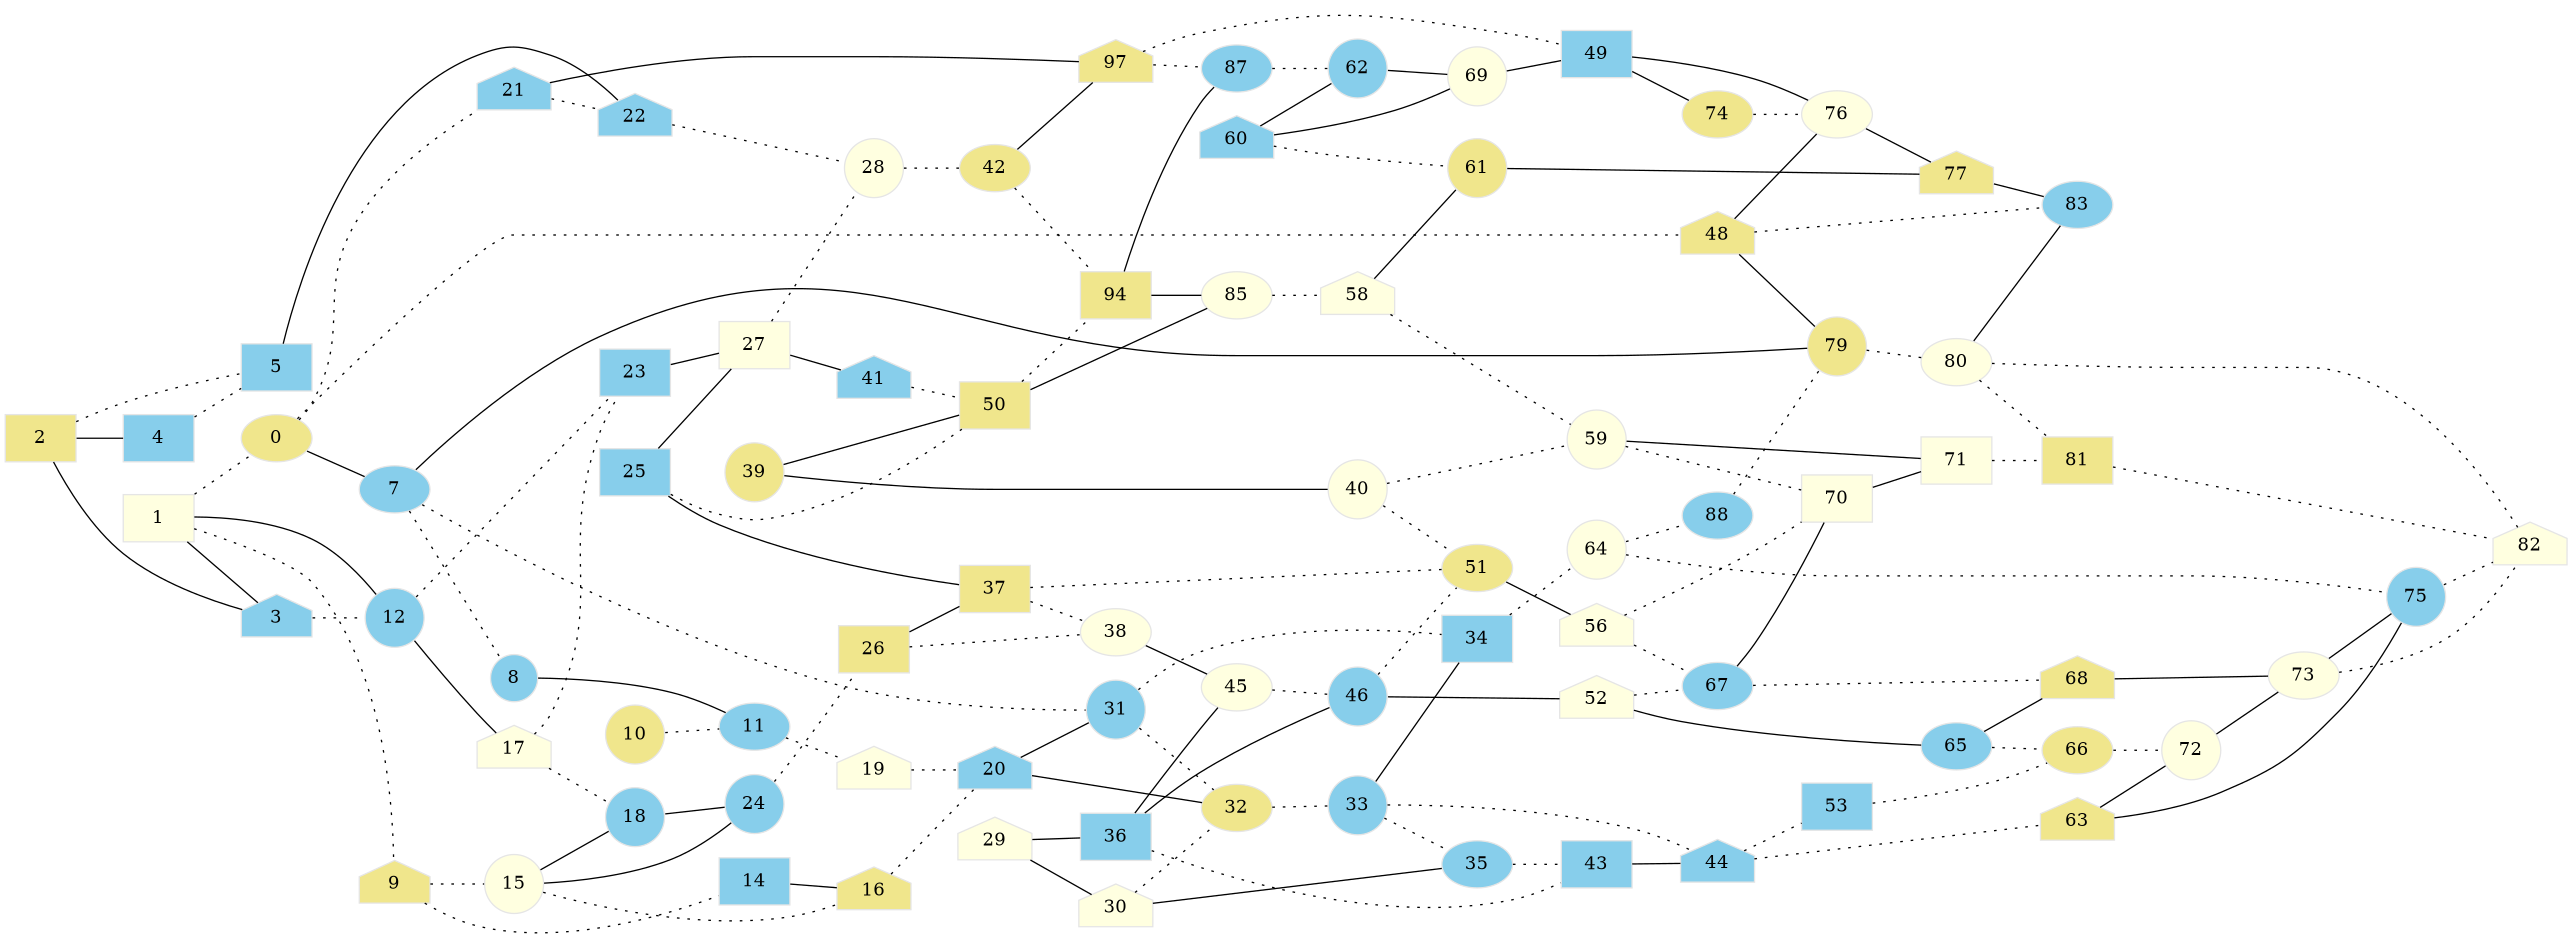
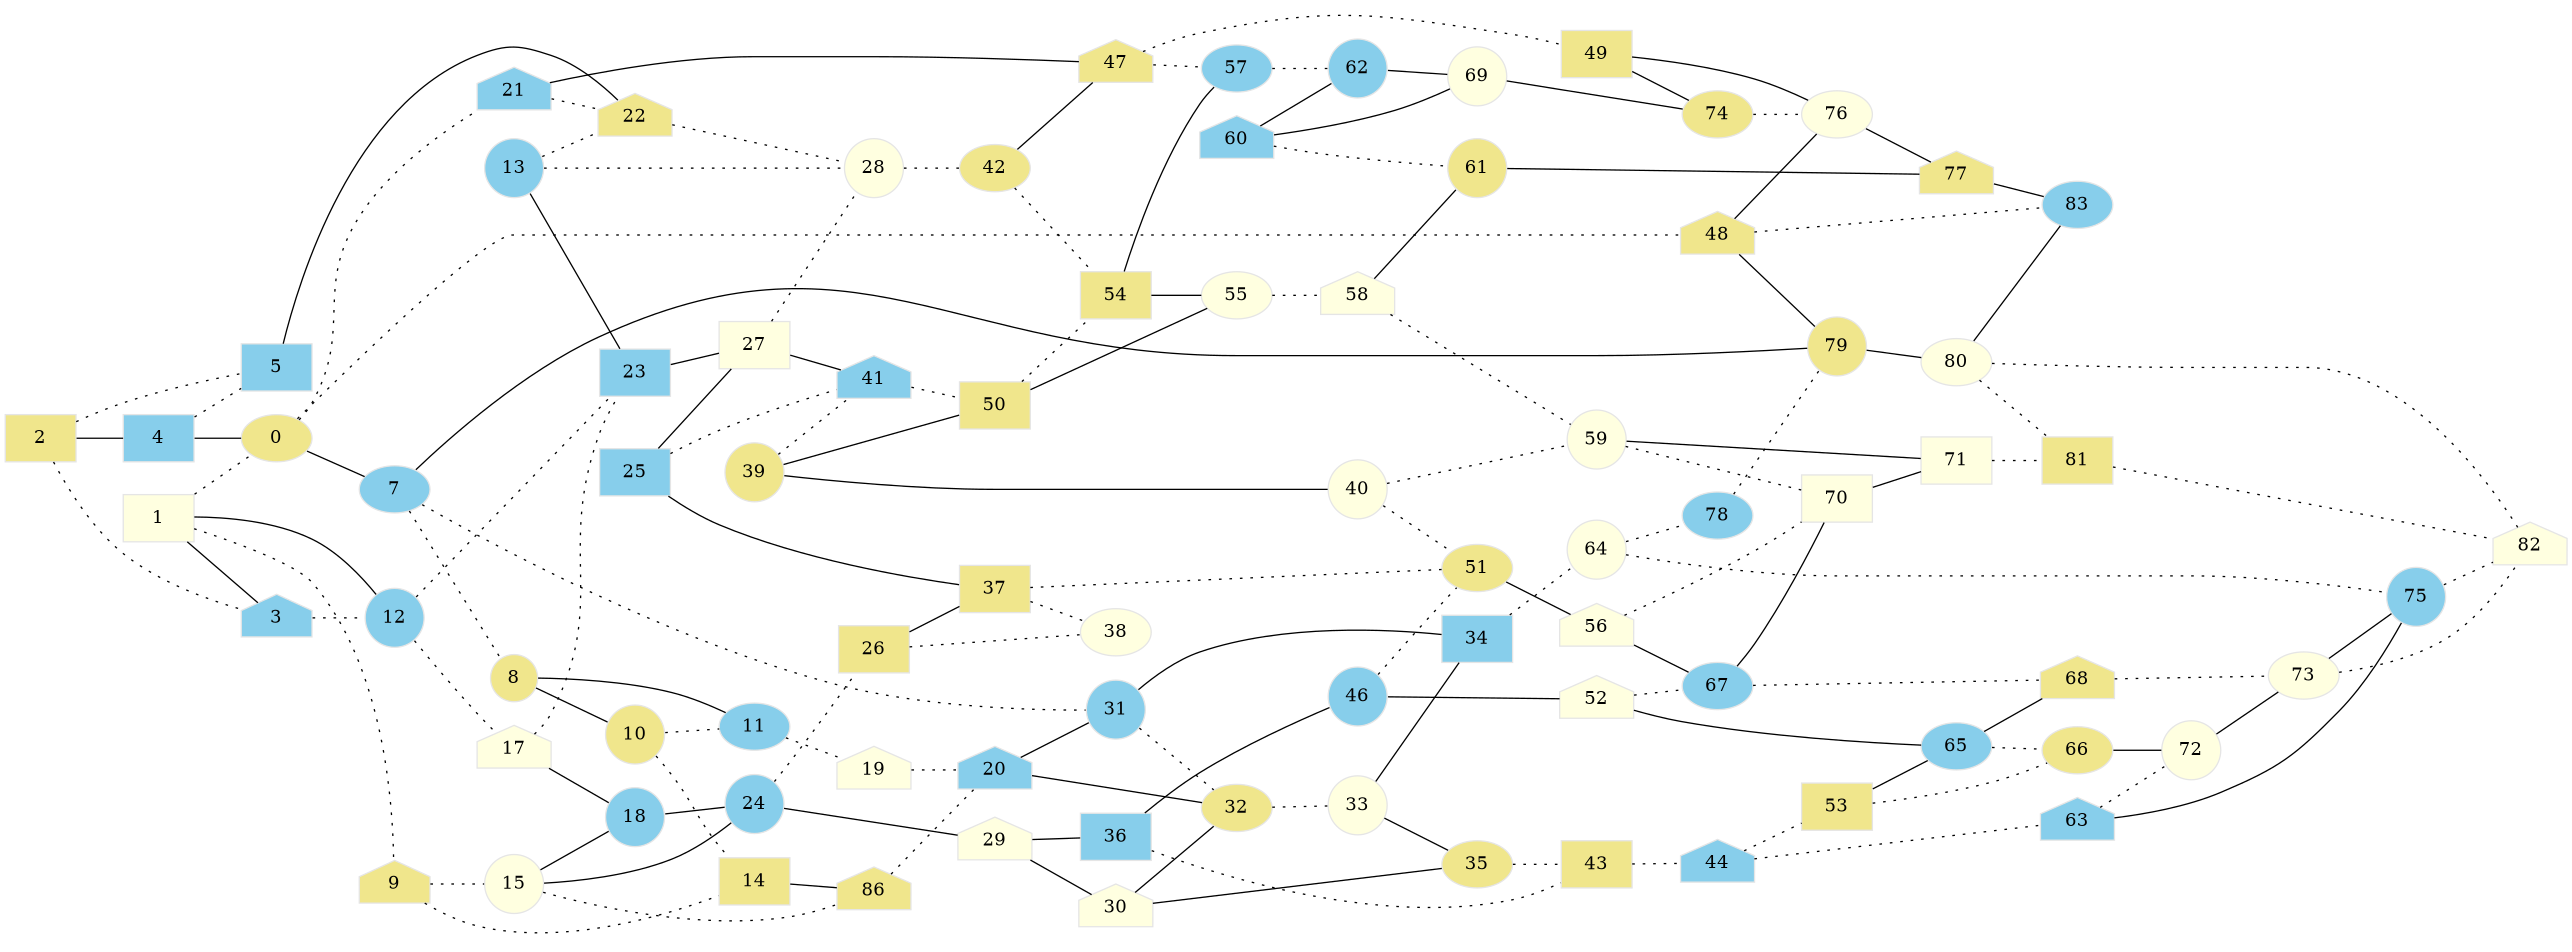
(1597, 54) -> (1597, 54)
(1116, 63) -> (1116, 63)
(1534, 66) -> (1595, 95)
(1237, 68) -> (1237, 68)
(635, 117) -> (635, 117)
none -> (514, 168)
(1116, 295) -> (1116, 295)
(1237, 295) -> (1237, 295)
(1894, 354) -> (1894, 354)
none -> (813, 426)
none -> (218, 438)
(823, 504) -> (752, 418)
(1718, 516) -> (1718, 516)
(130, 558) -> (130, 558)
(1284, 634) -> (1284, 634)
(1661, 659) -> (1661, 659)
(2191, 677) -> (2191, 677)
(514, 678) -> (514, 678)
(1237, 687) -> none
(454, 688) -> (454, 688)
none -> (572, 705)
(2137, 750) -> (2137, 750)
none -> (1900, 775)
(579, 786) -> (579, 786)
(2133, 787) -> (2133, 787)
none -> (690, 801)
(1358, 805) -> (1358, 805)
(1837, 807) -> (1837, 807)
(1542, 813) -> none
(2077, 821) -> (2077, 821)
none -> (871, 822)
(1416, 834) -> (1416, 834)
(1477, 864) -> (1477, 864)
(1597, 864) -> (1597, 864)
(1656, 864) -> (1656, 864)
(1167, 866) -> (1167, 866)
(755, 881) -> (755, 881)
(874, 891) -> (874, 891)
